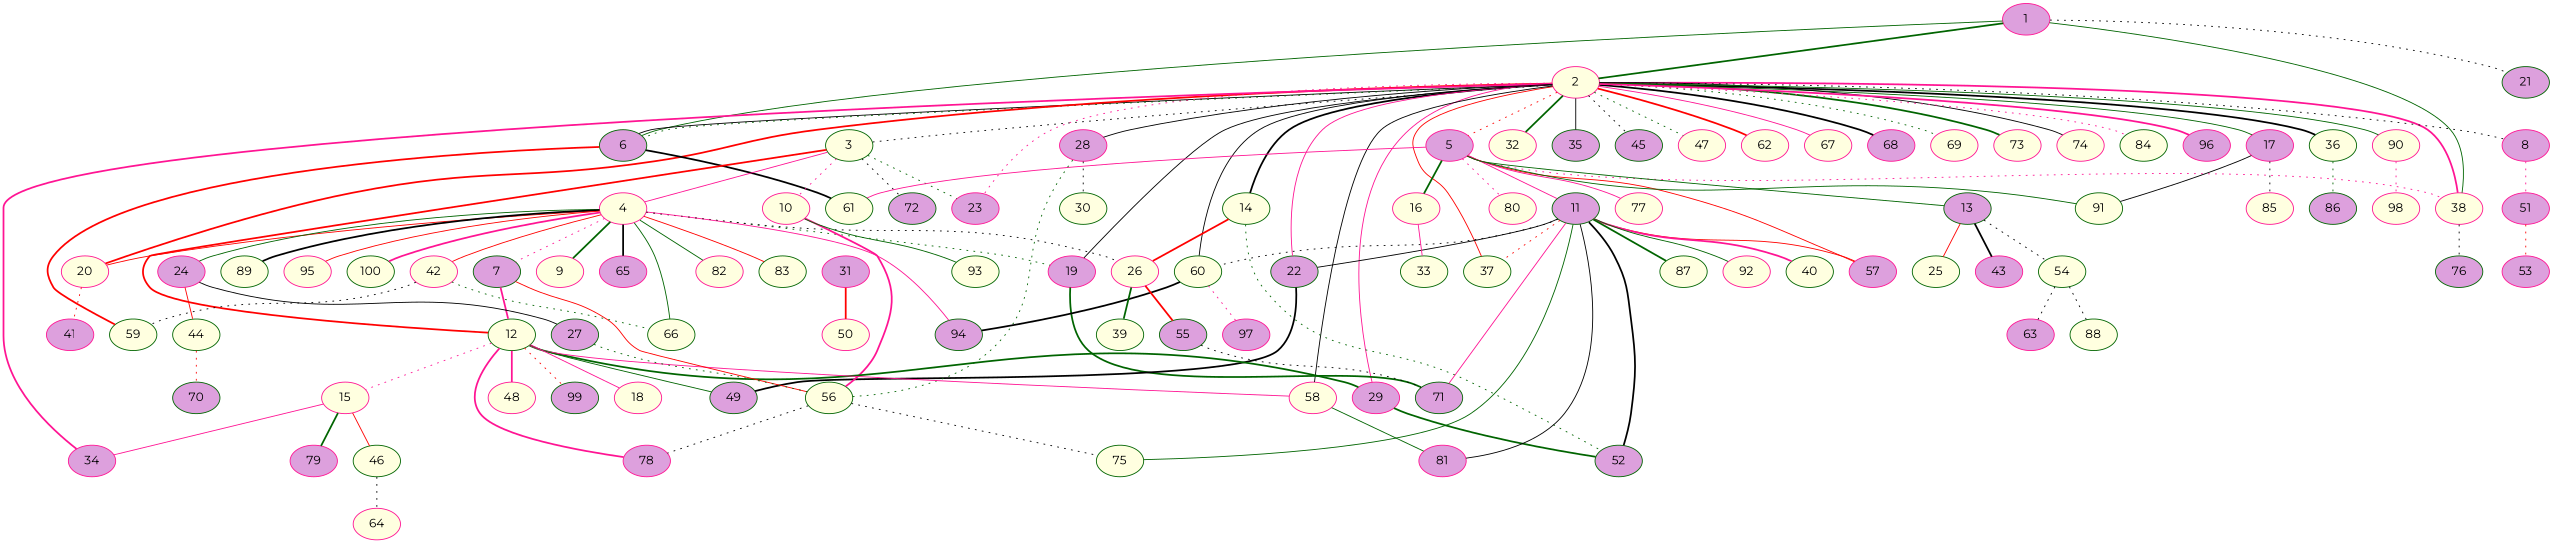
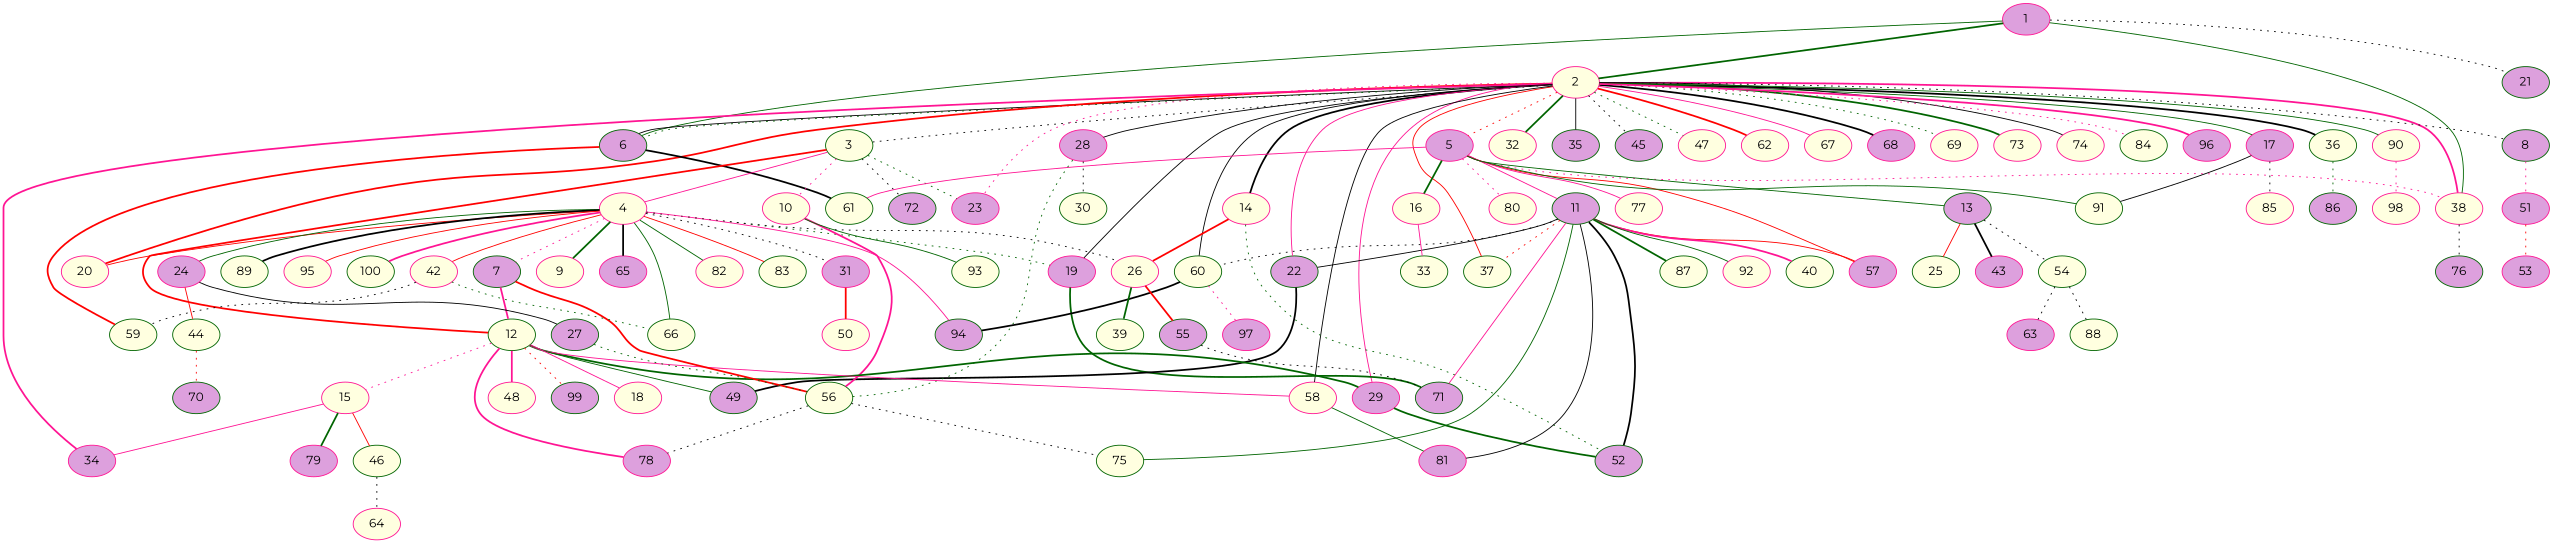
(2526, 145) -> (2526, 145)
(1246, 209) -> (1246, 209)
none -> (738, 233)
(70, 335) -> none
(653, 354) -> (653, 354)
